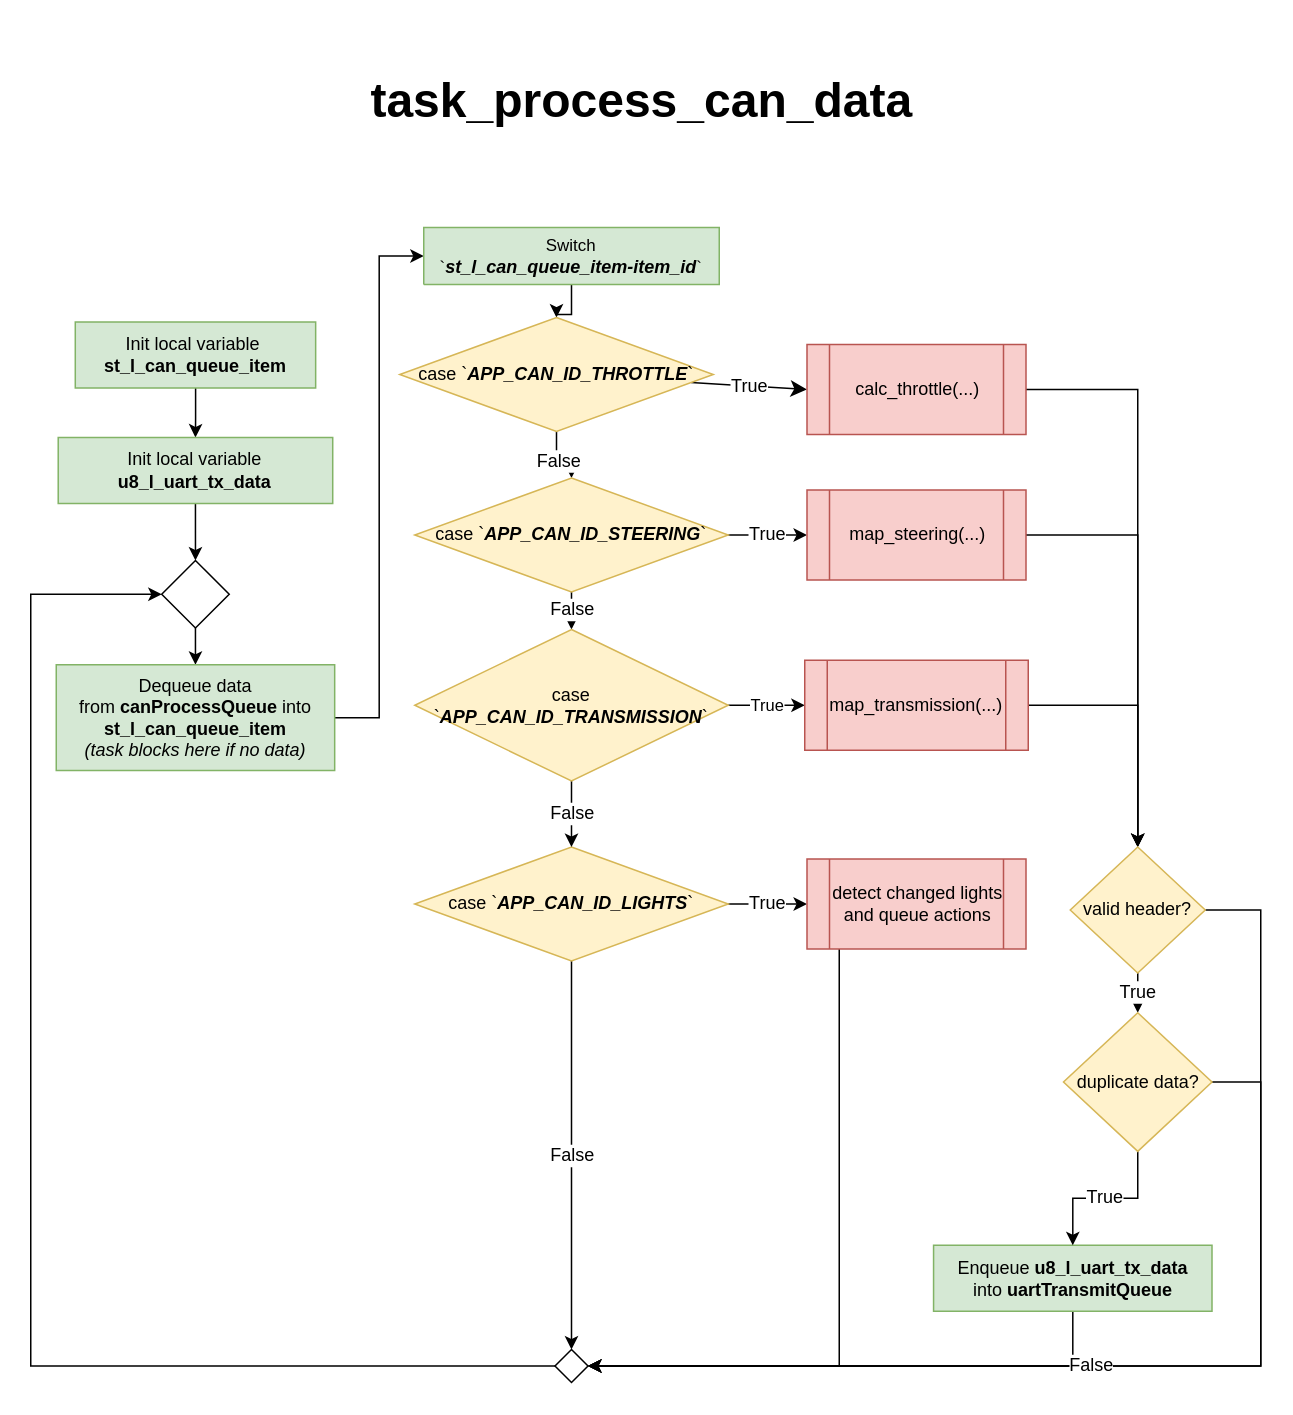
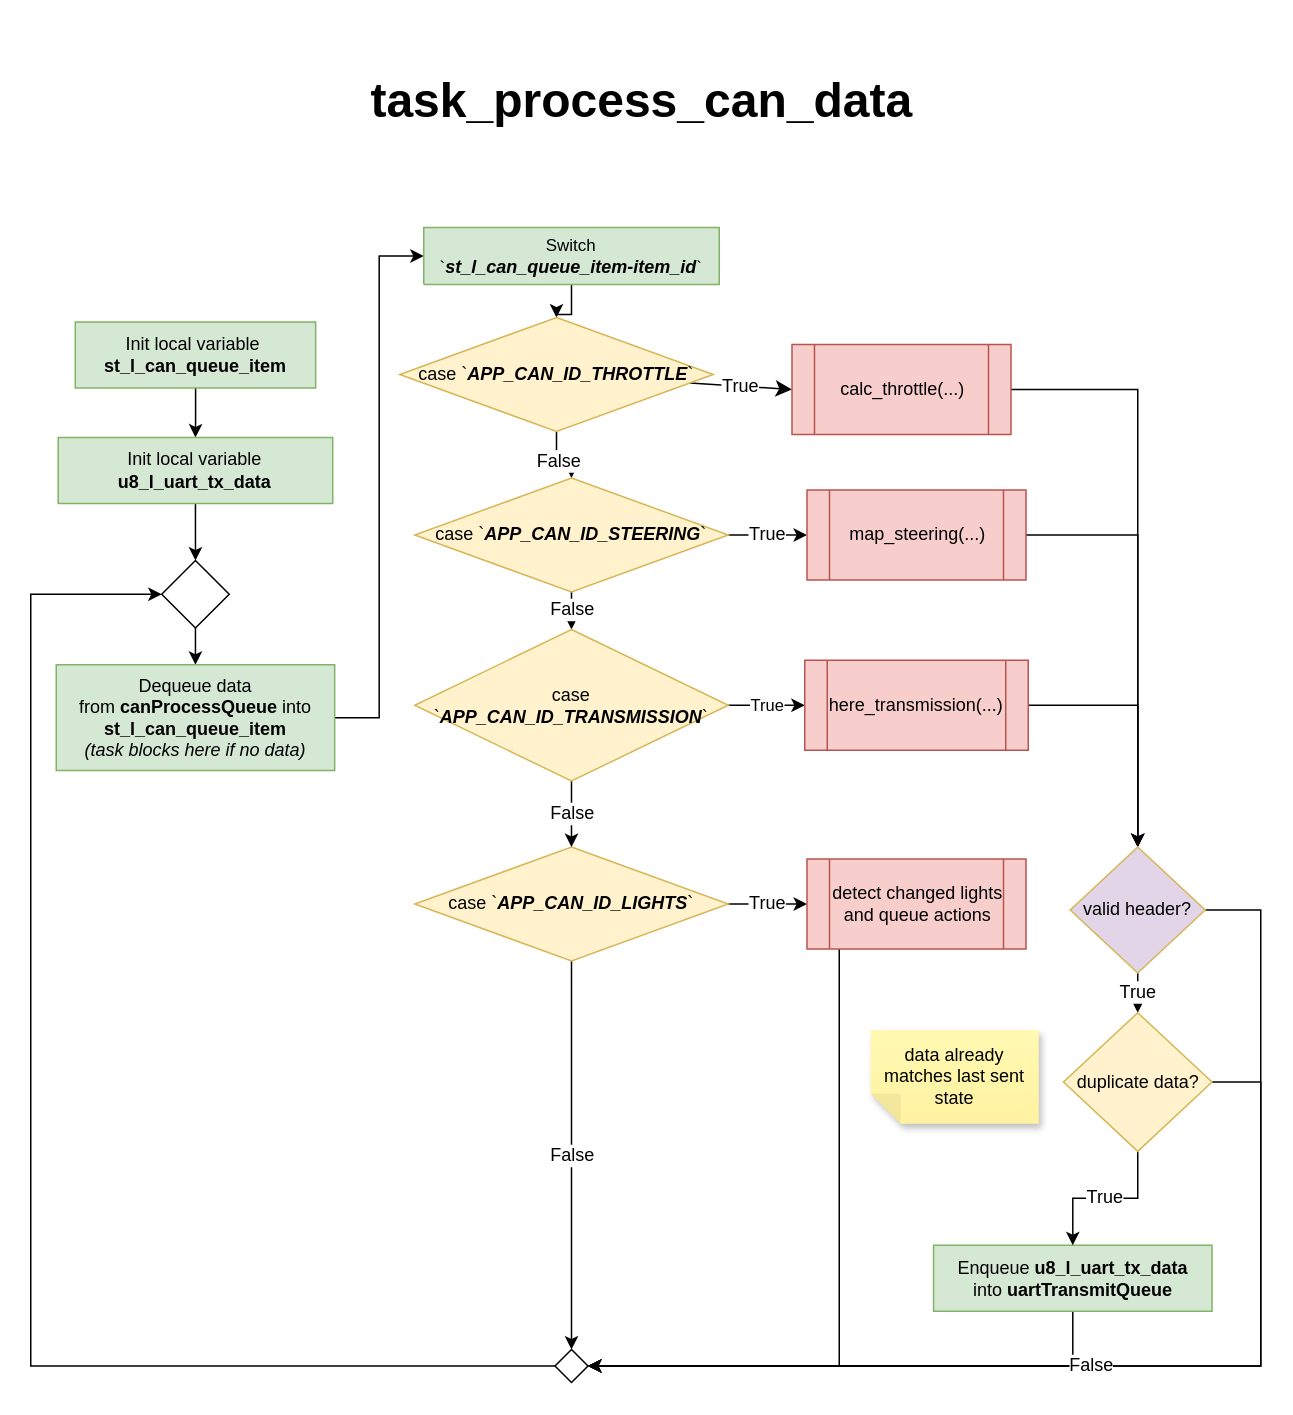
(917, 389) -> (902, 389)
(917, 706) -> (917, 706)
(1138, 910) -> (1138, 910)
none -> (955, 1077)
